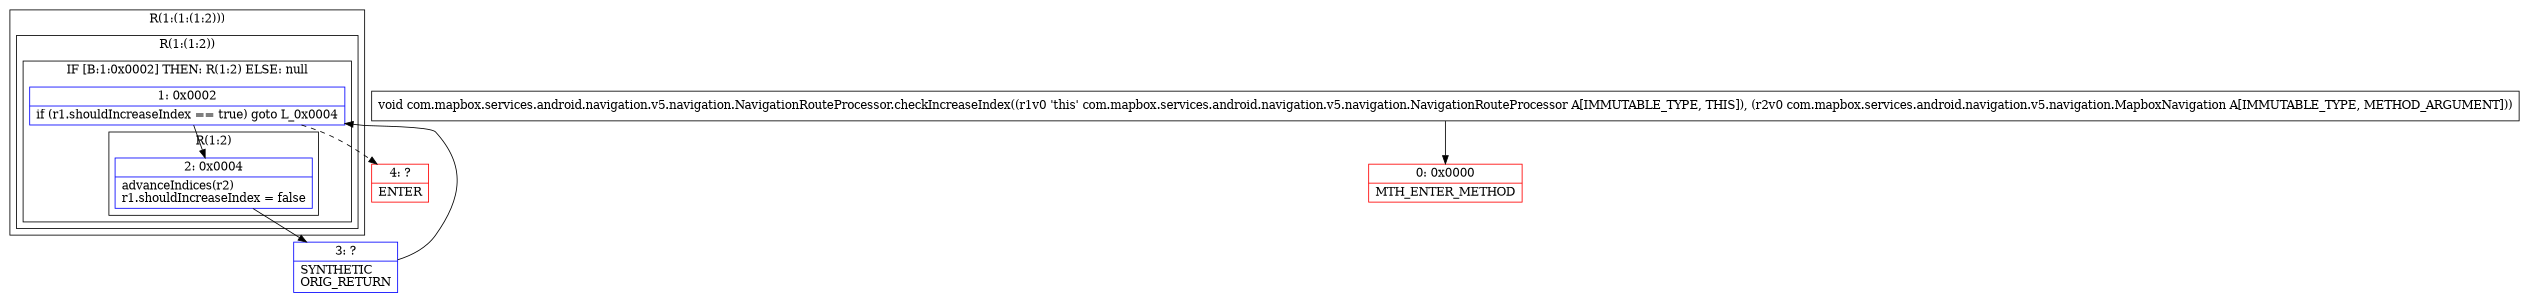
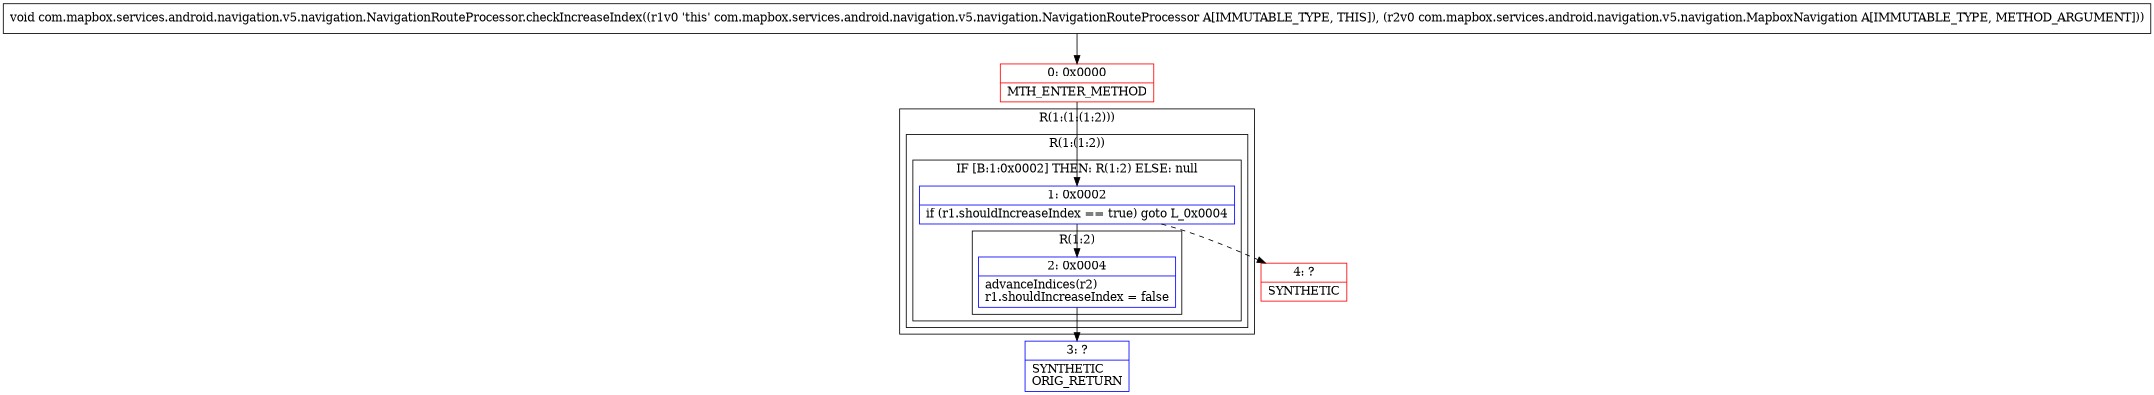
(455, 165) -> (1077, 140)
(400, 192) -> (1304, 291)
